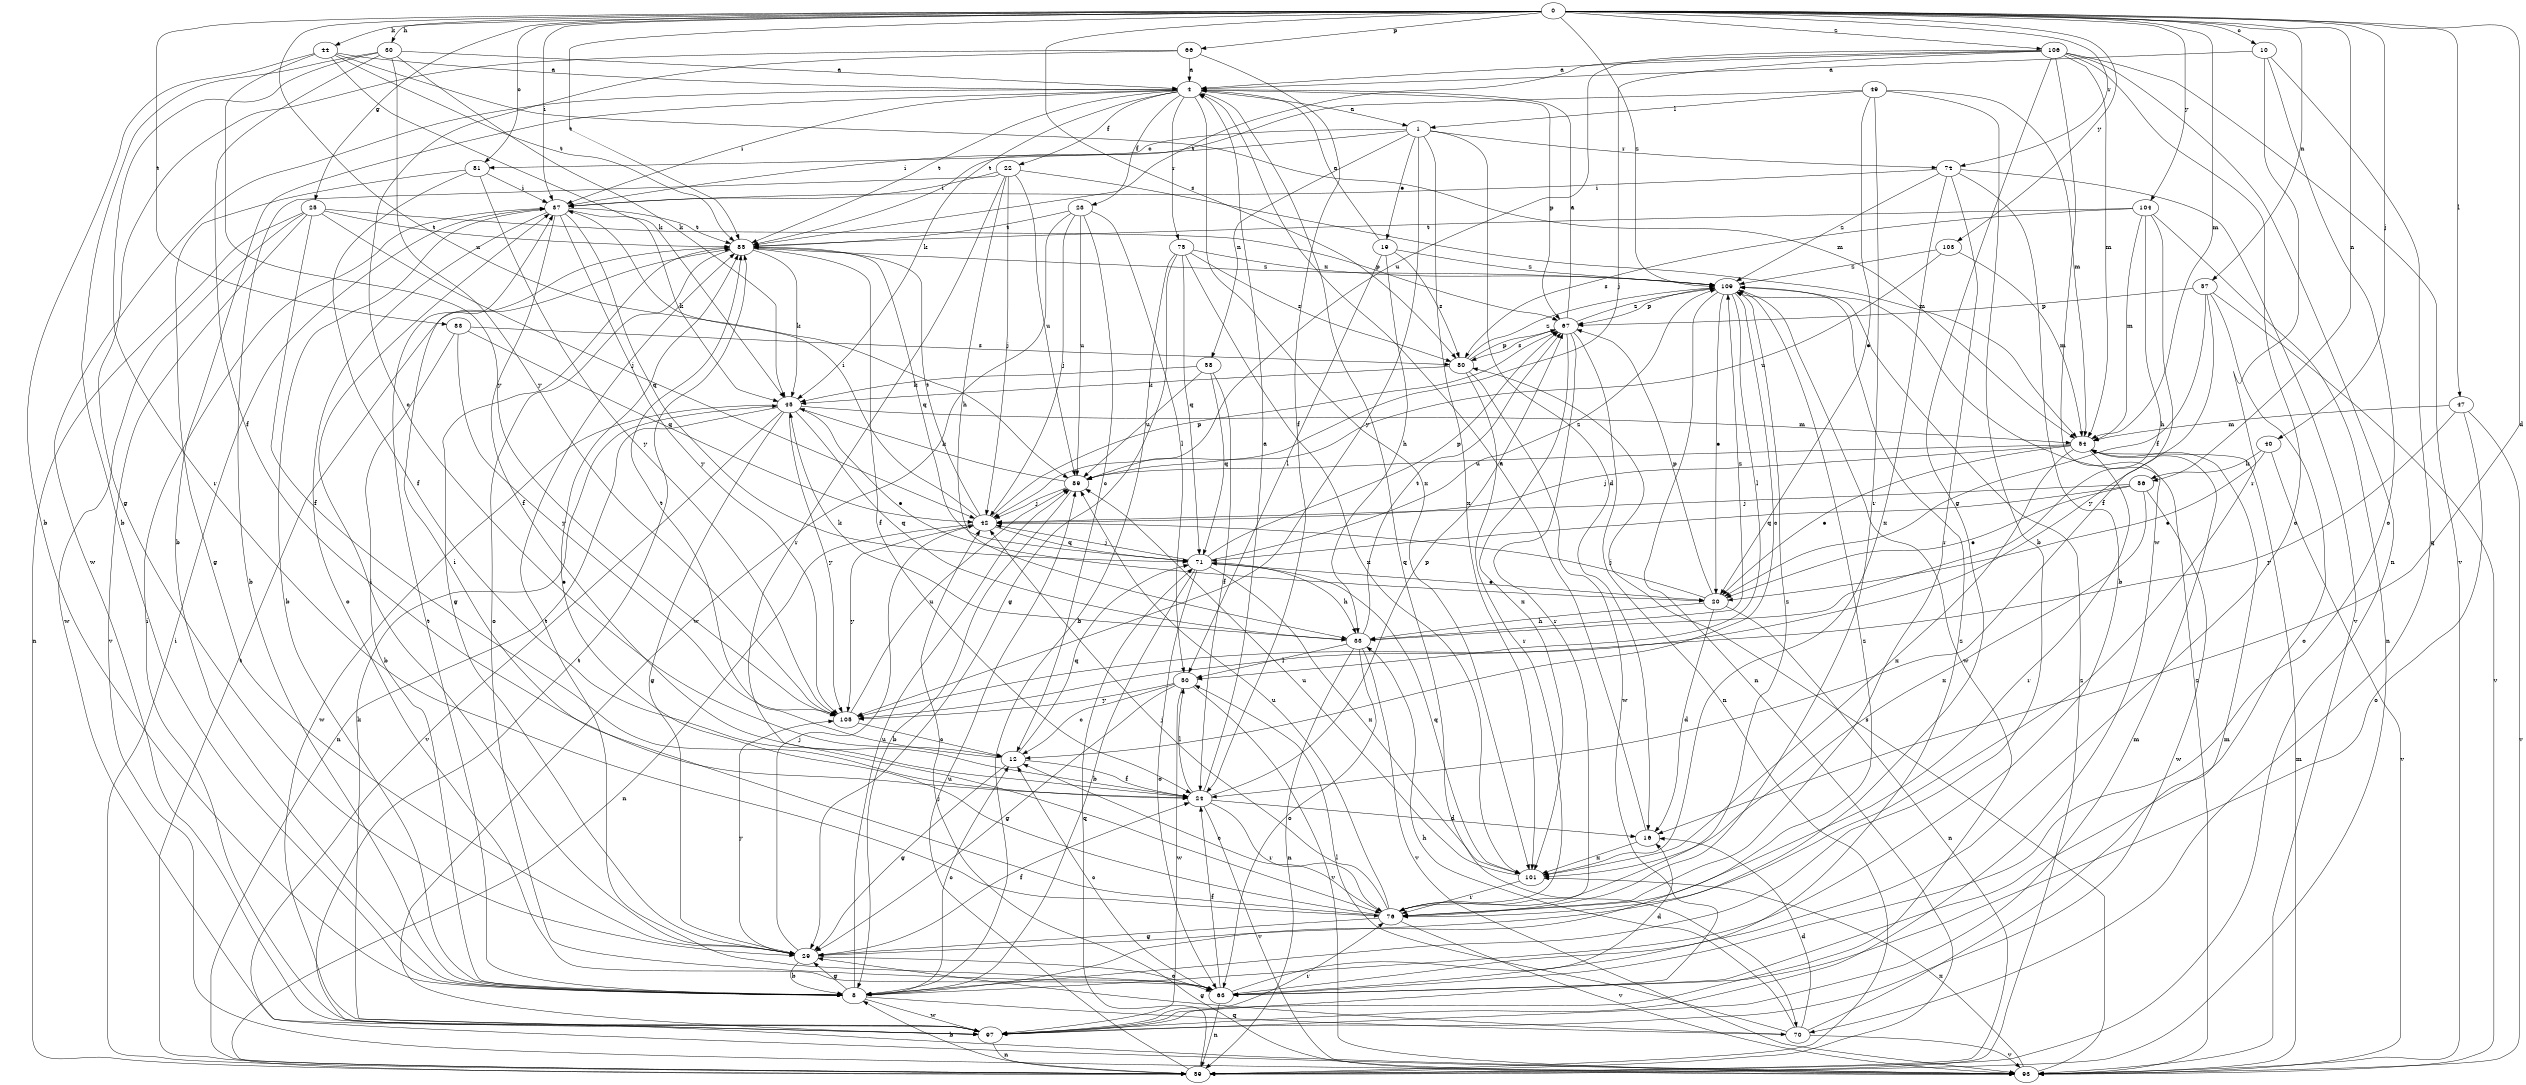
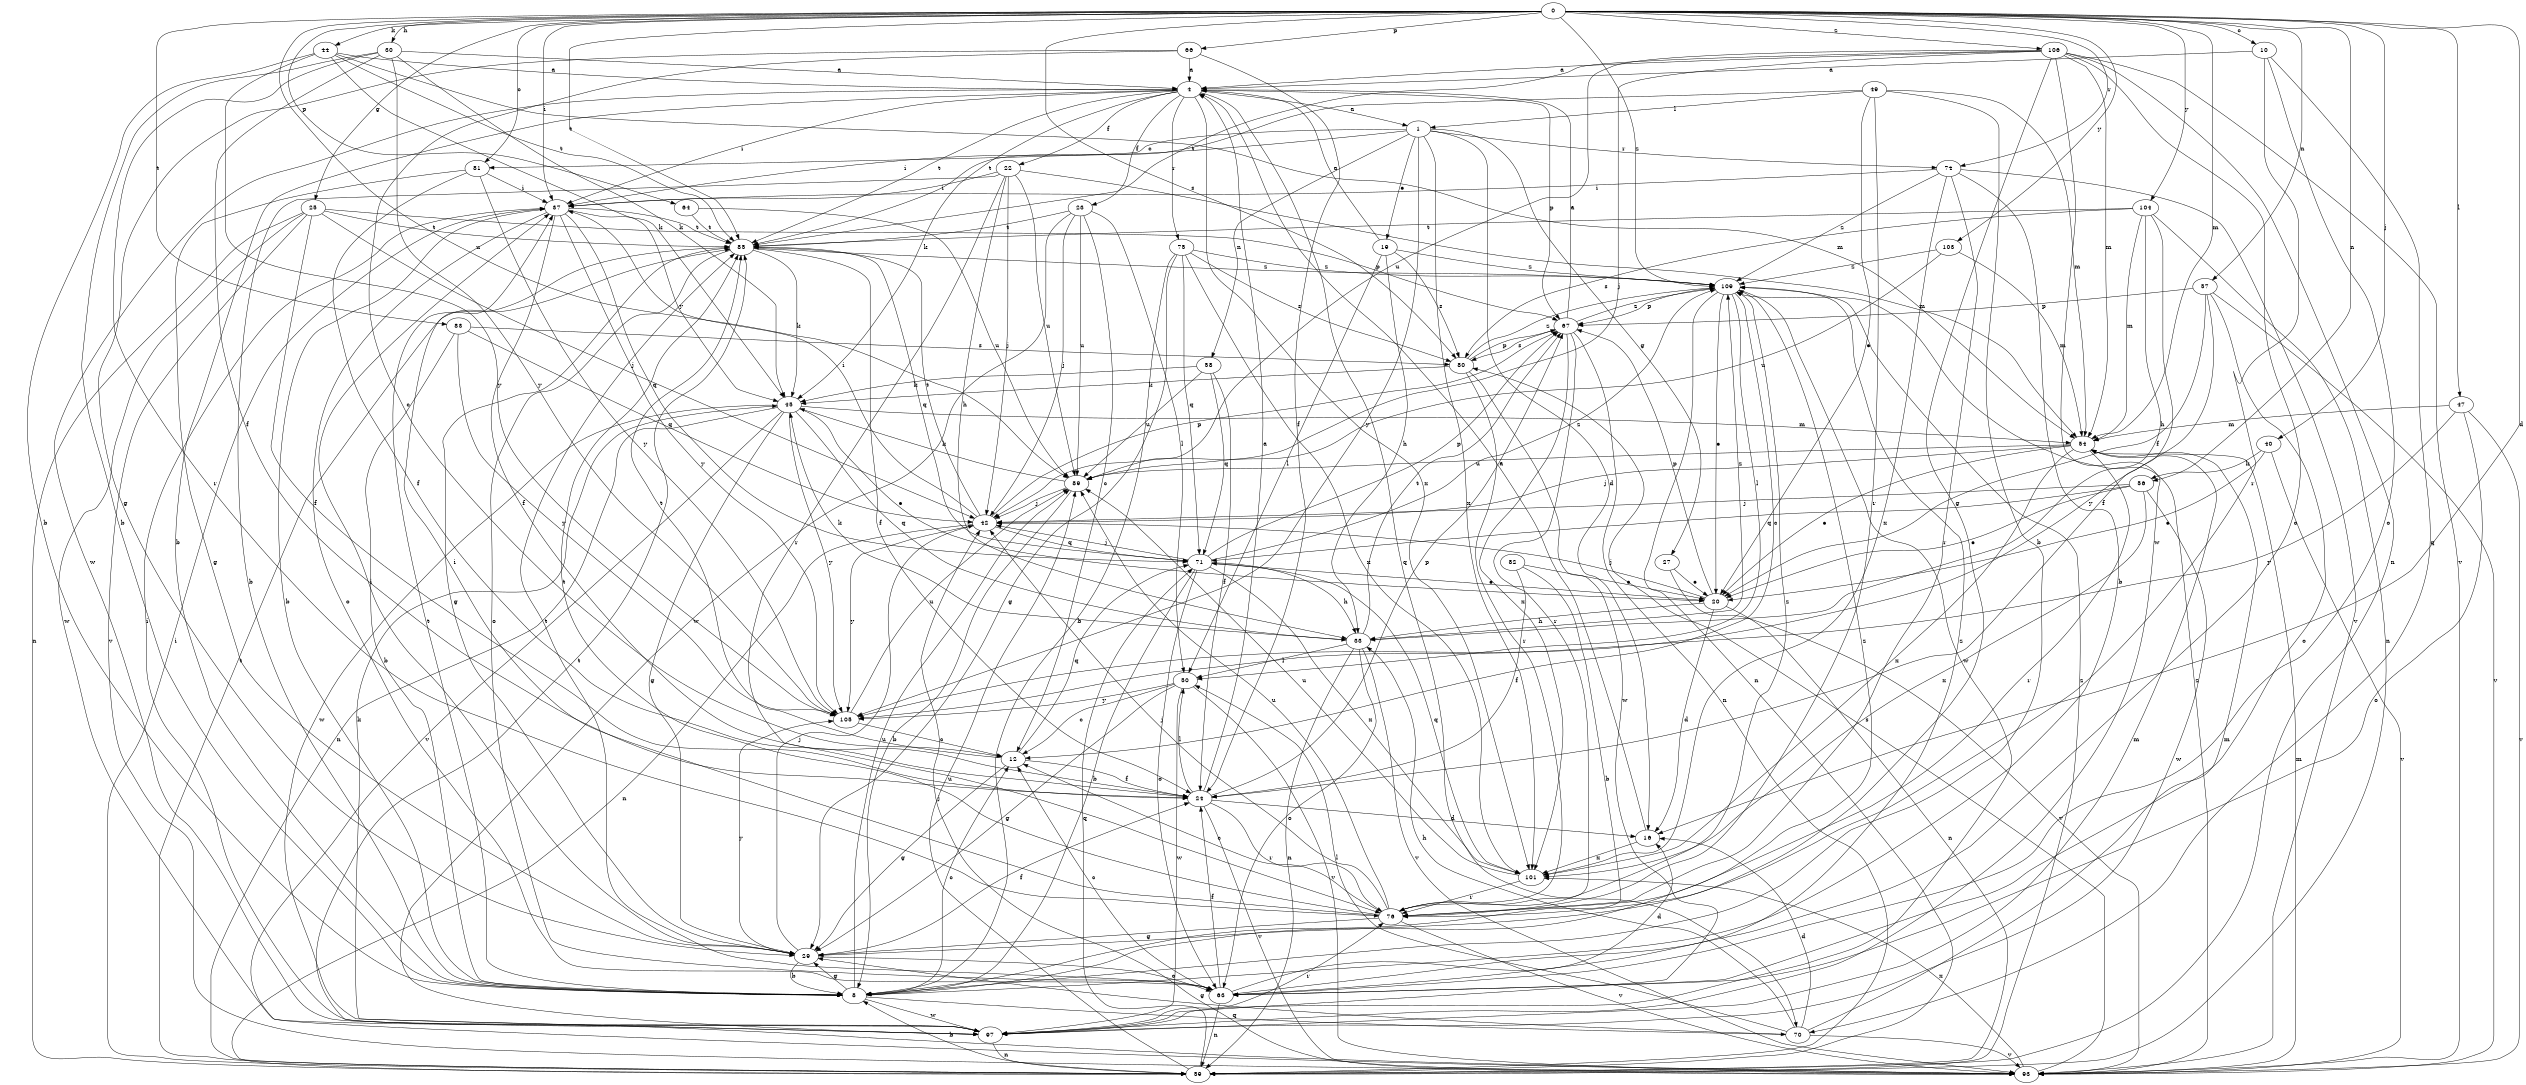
none -> (686, 208)
(1327, 267) -> (1327, 267)
(682, 306) -> (682, 306)
none -> (1513, 562)
none -> (1667, 562)
(564, 582) -> (564, 582)
